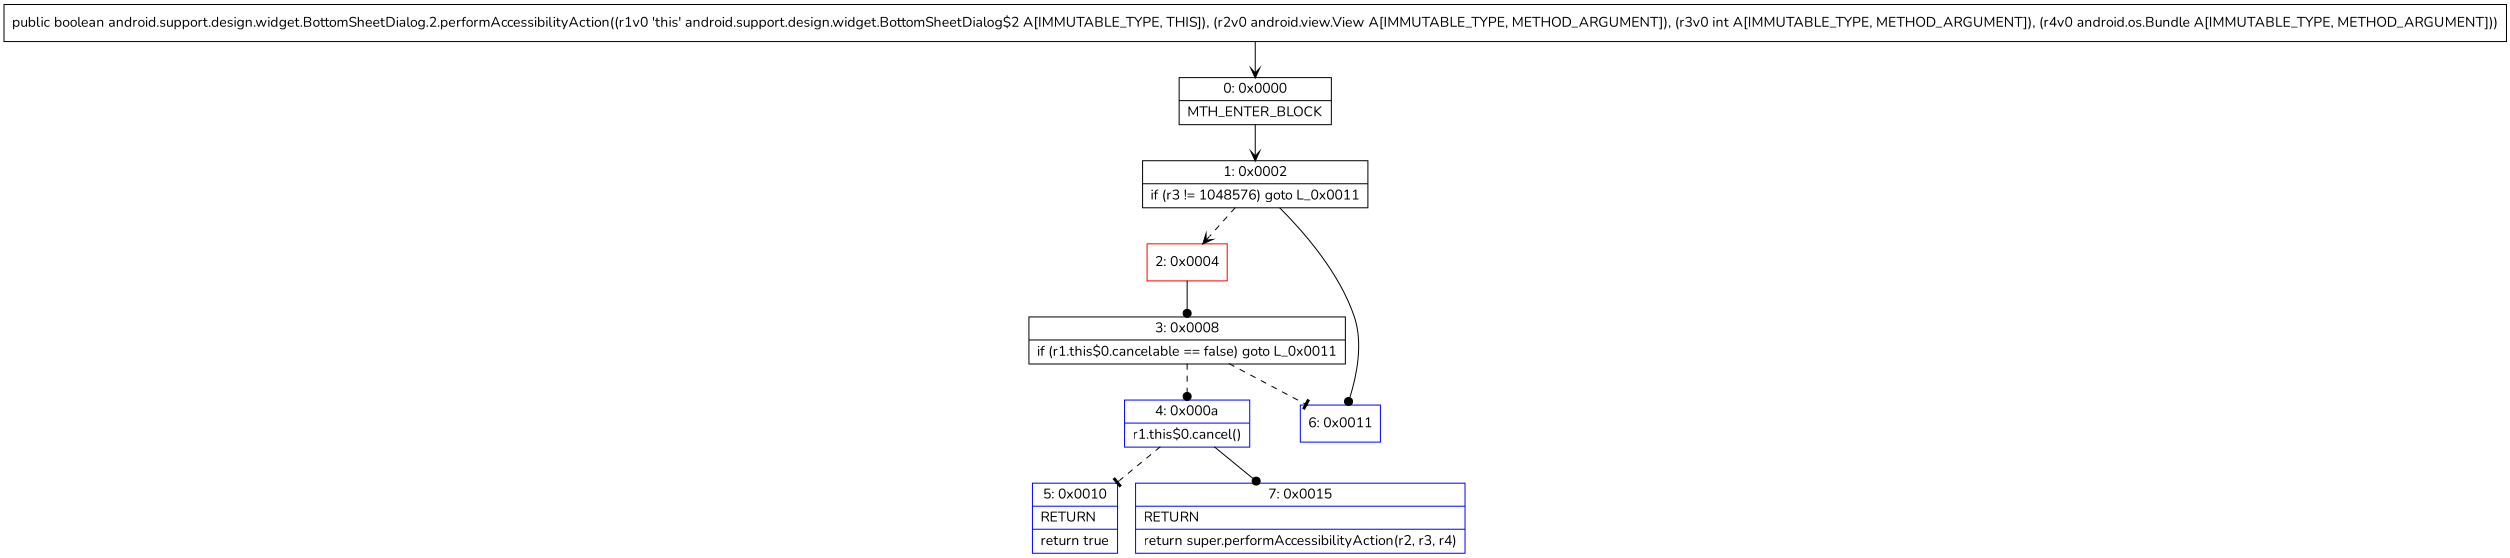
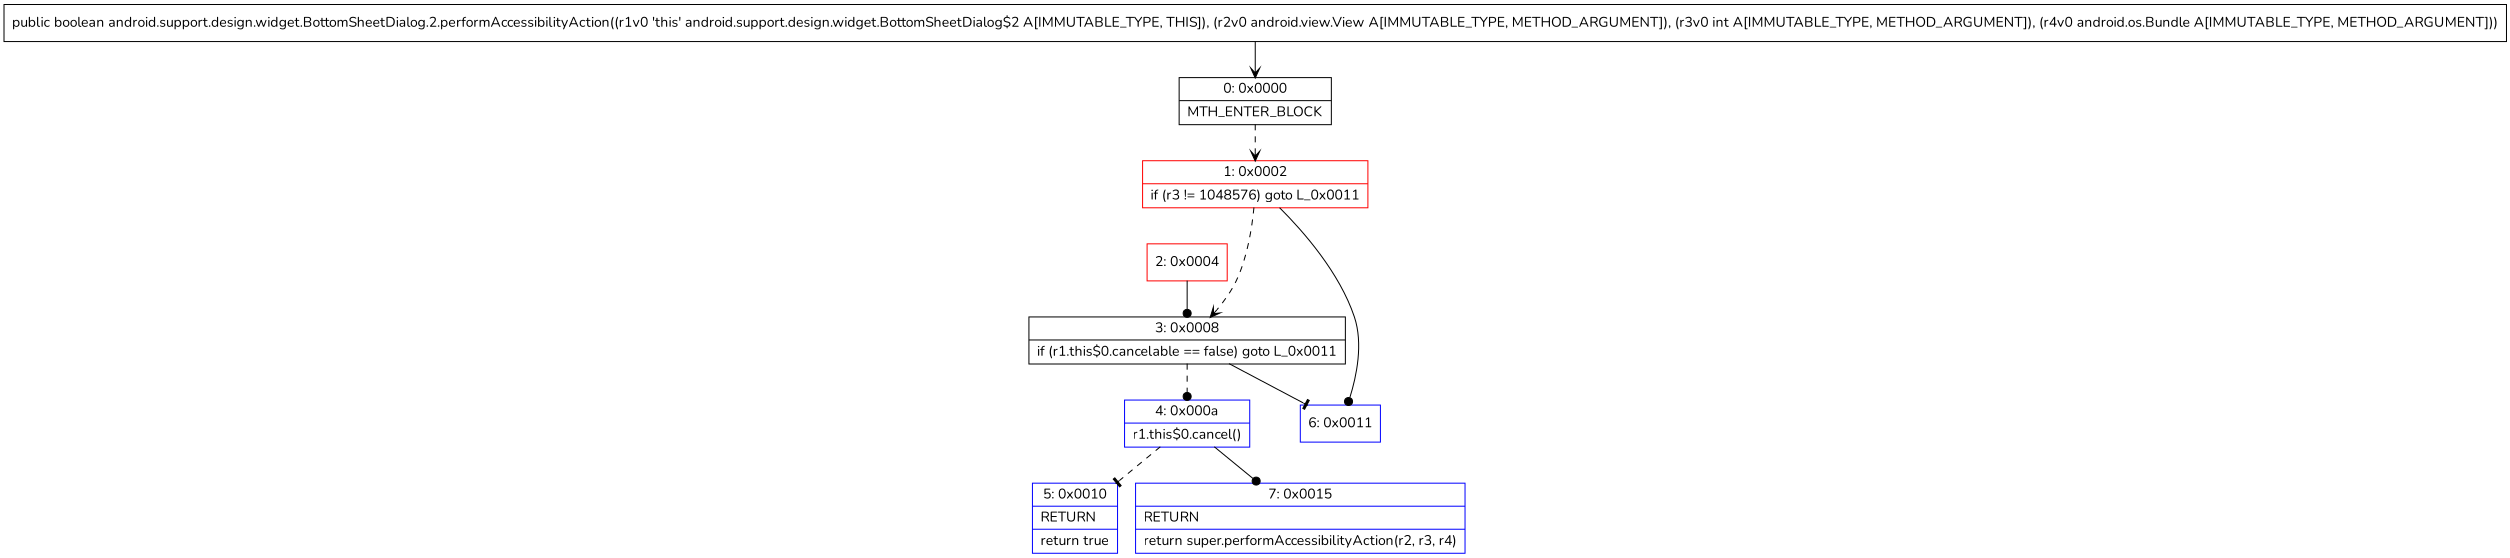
(1255, 138) -> (1255, 138)
(1255, 184) -> (1255, 184)
(1222, 222) -> (1244, 262)
(1266, 383) -> (1266, 383)
